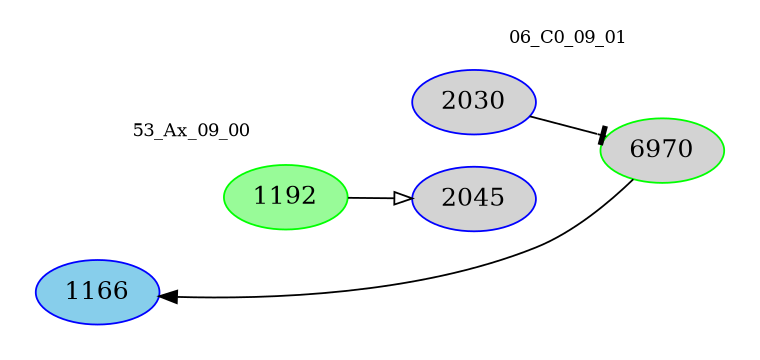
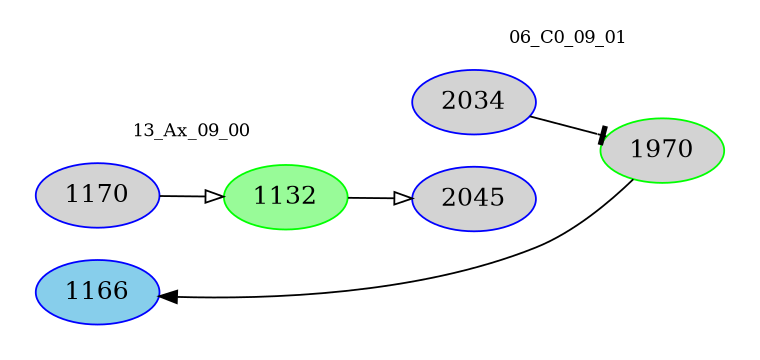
(474, 102) -> (474, 102)
(192, 132) -> (192, 132)
(662, 151) -> (662, 151)
none -> (98, 195)
(286, 197) -> (286, 197)
